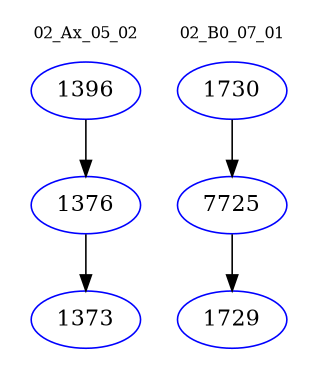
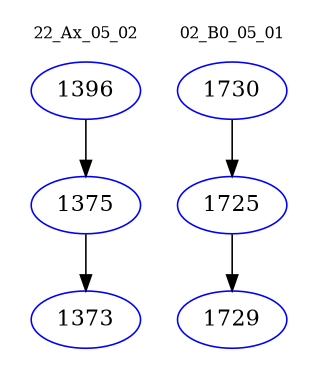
(86, 34) -> (86, 34)
(232, 34) -> (232, 34)
(86, 205) -> (86, 205)
(232, 205) -> (232, 205)
